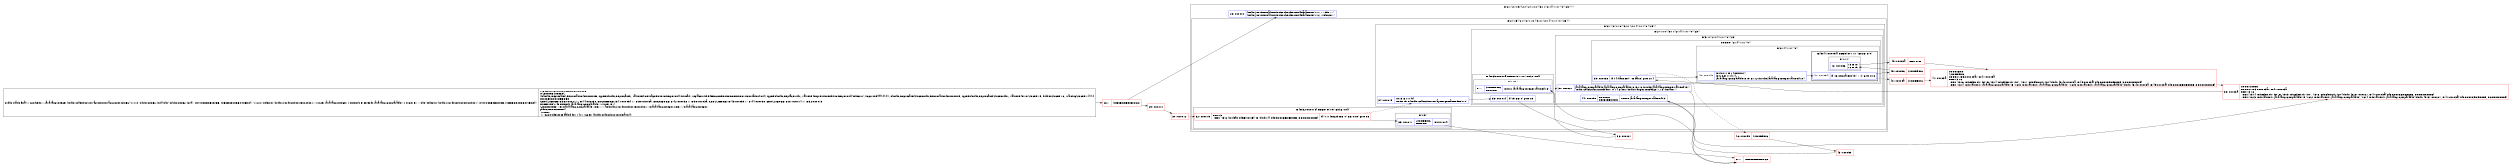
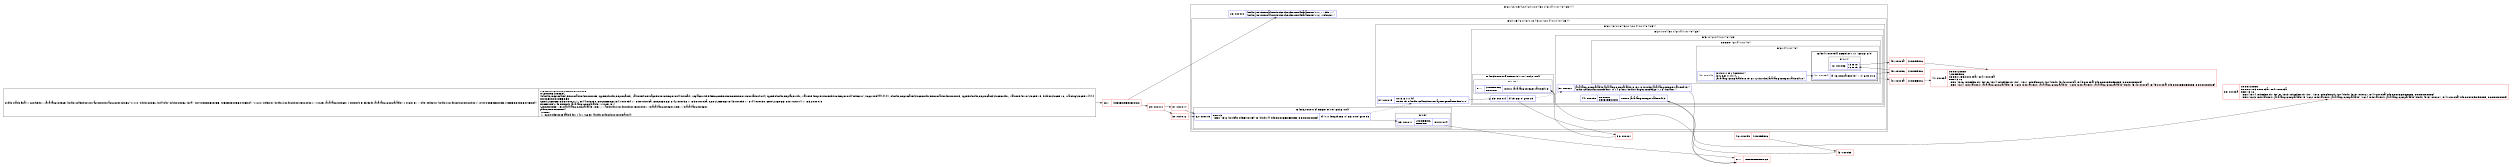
(1915, 61) -> (1915, 61)
(1957, 71) -> (1958, 71)
(1624, 78) -> none
(2219, 85) -> none
(1553, 89) -> (1548, 96)
none -> (1180, 107)
(1283, 117) -> (1283, 117)
